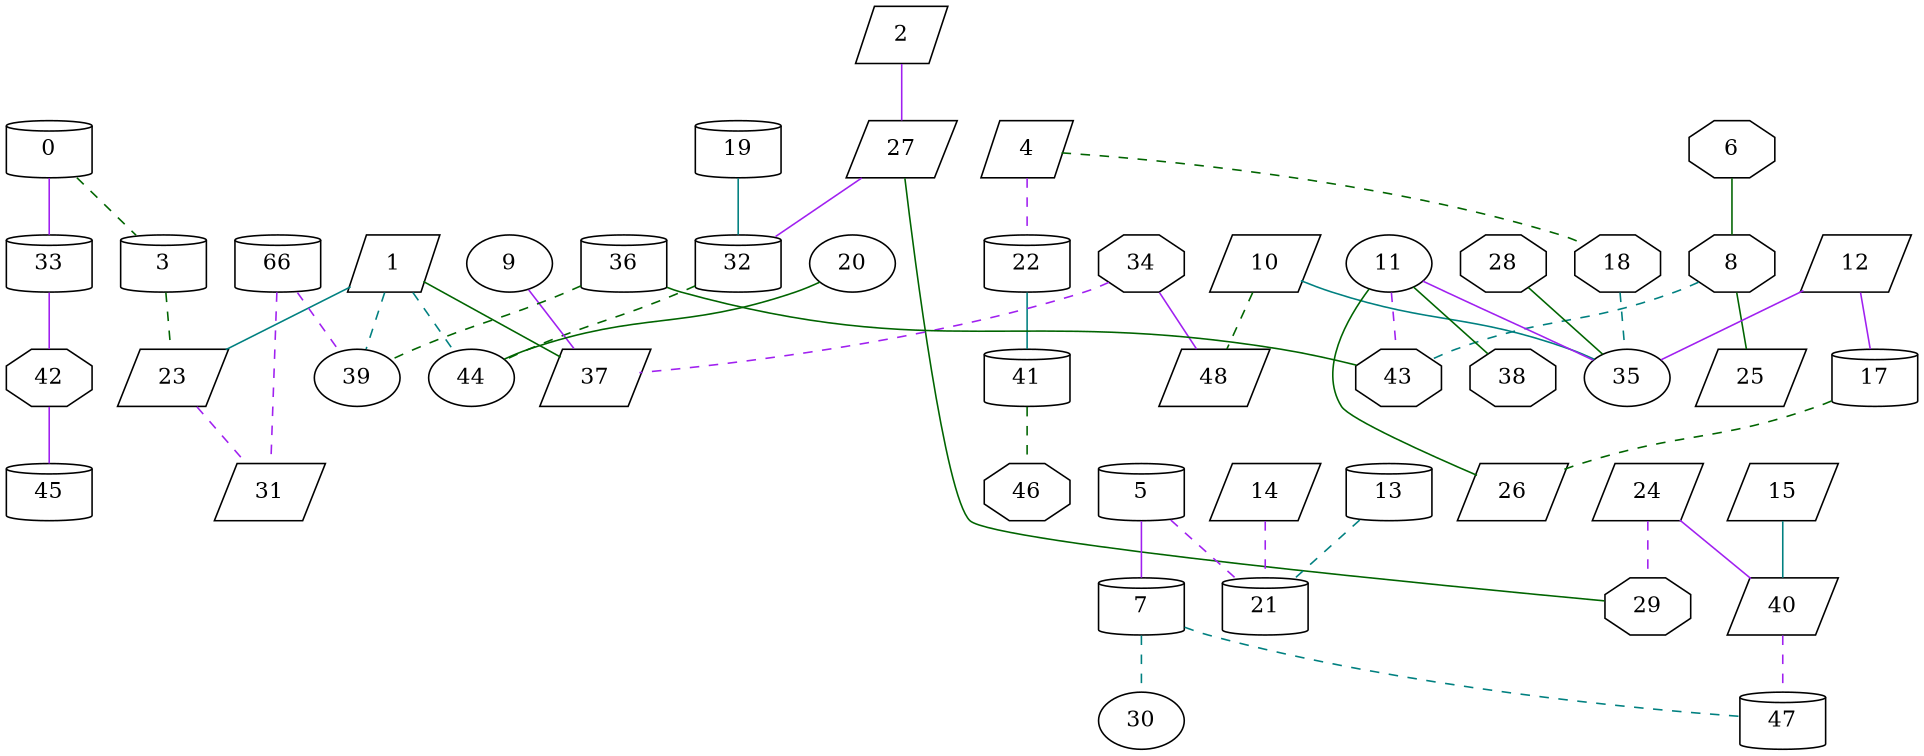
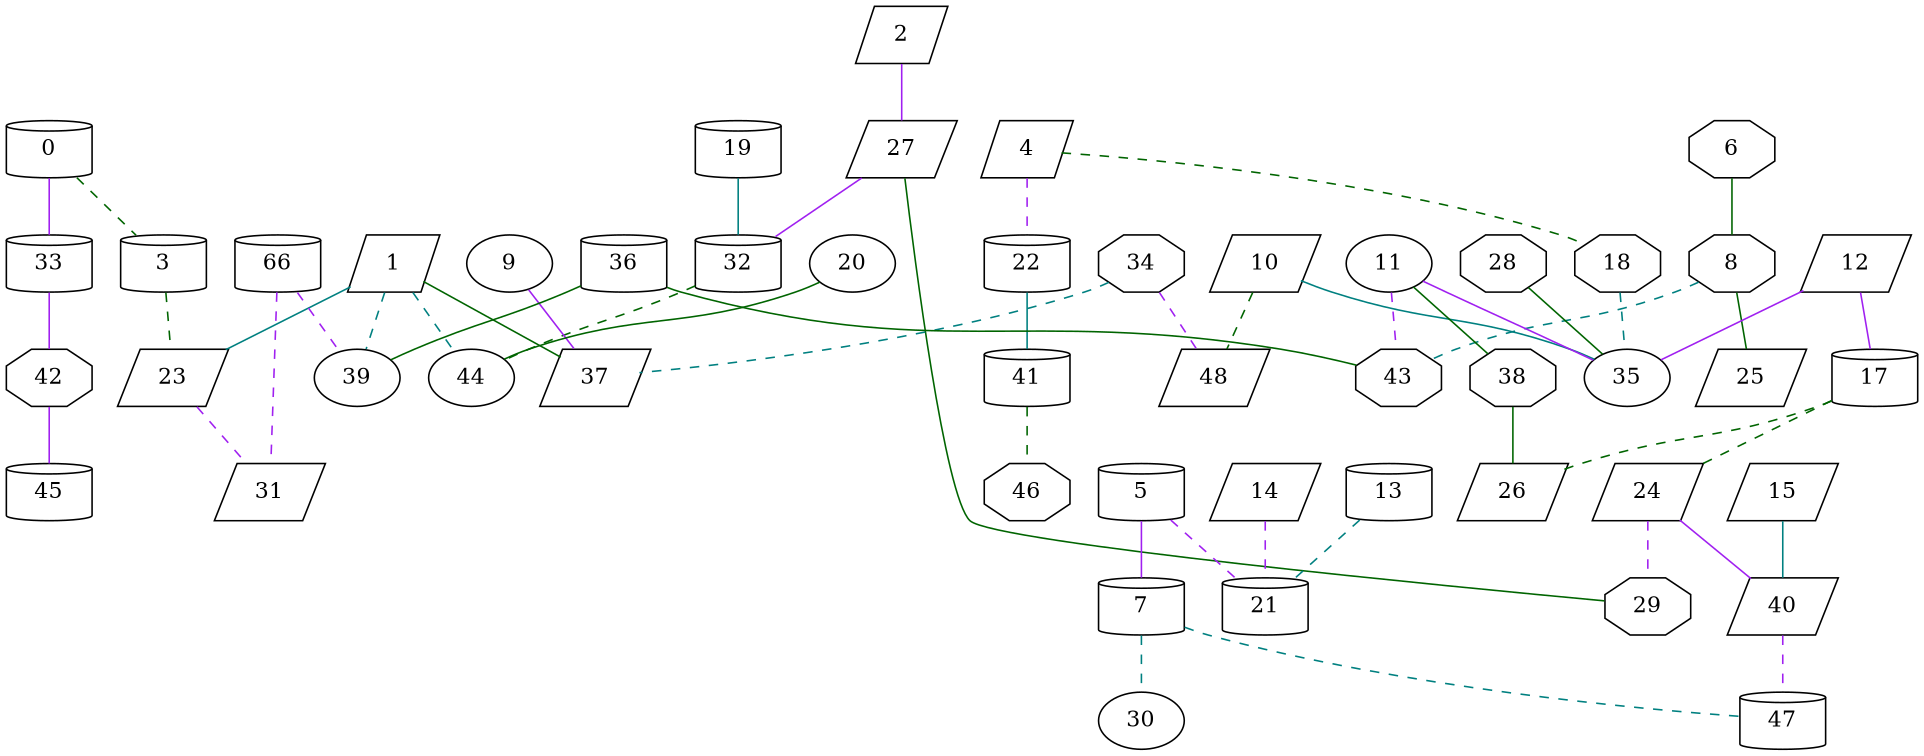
(1178, 321) -> (1178, 321)
(476, 326) -> (476, 326)
(877, 341) -> (877, 341)
(1351, 414) -> (1513, 435)
none -> (1766, 433)
